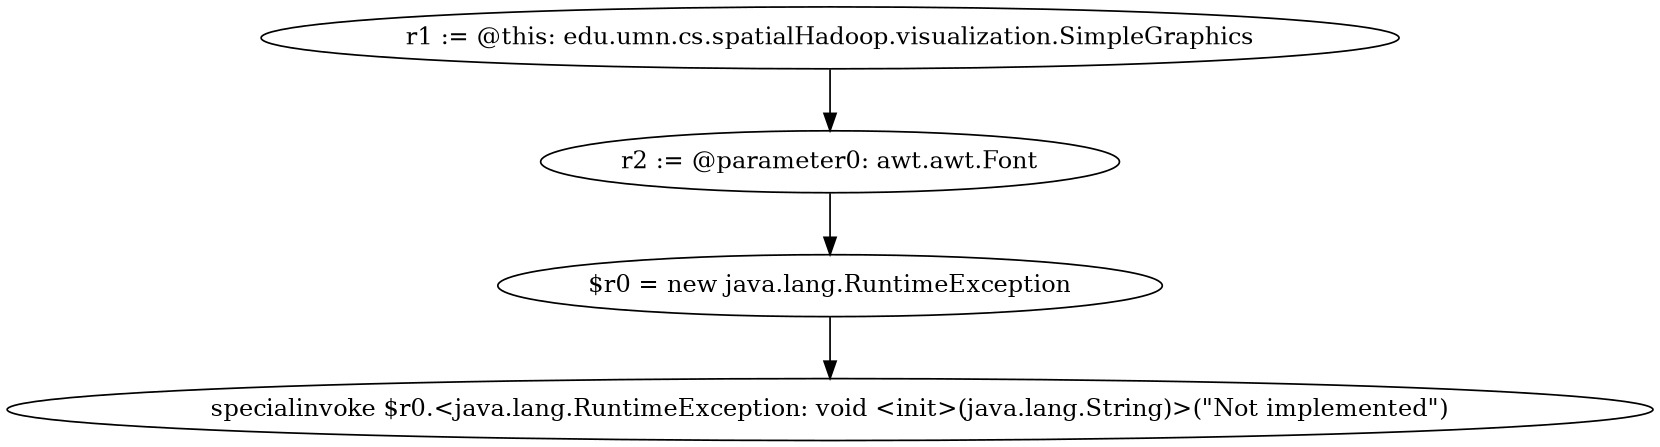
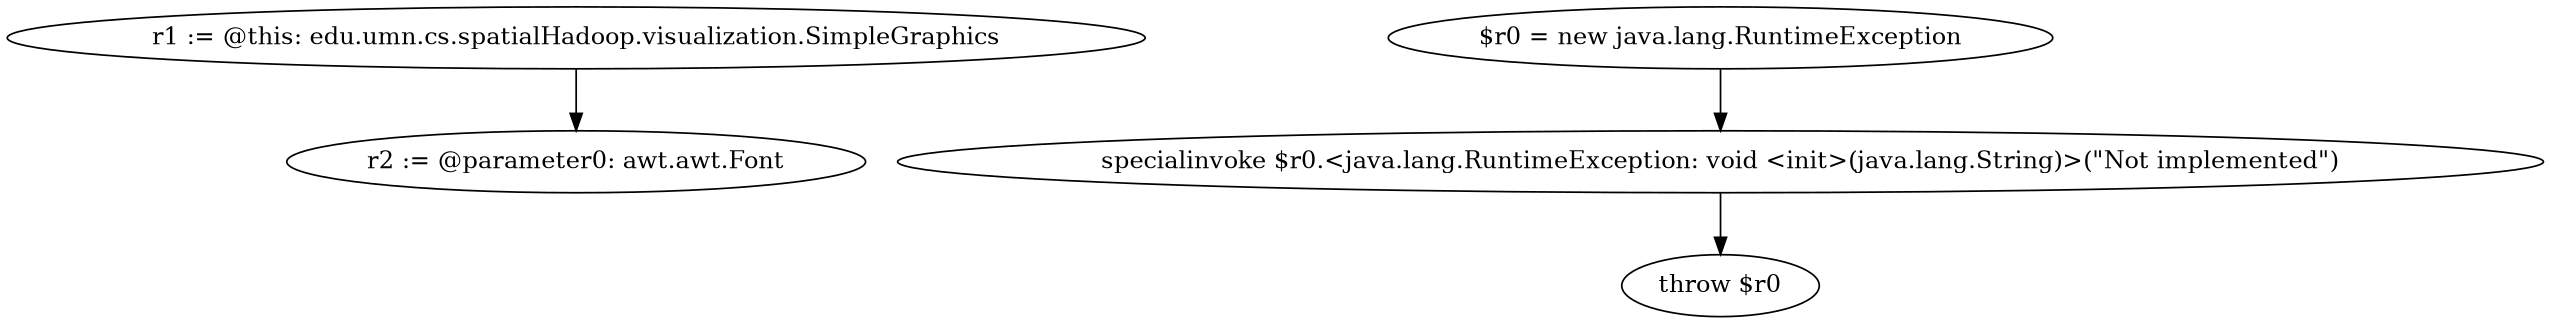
(830, 215) -> none
none -> (1721, 286)
